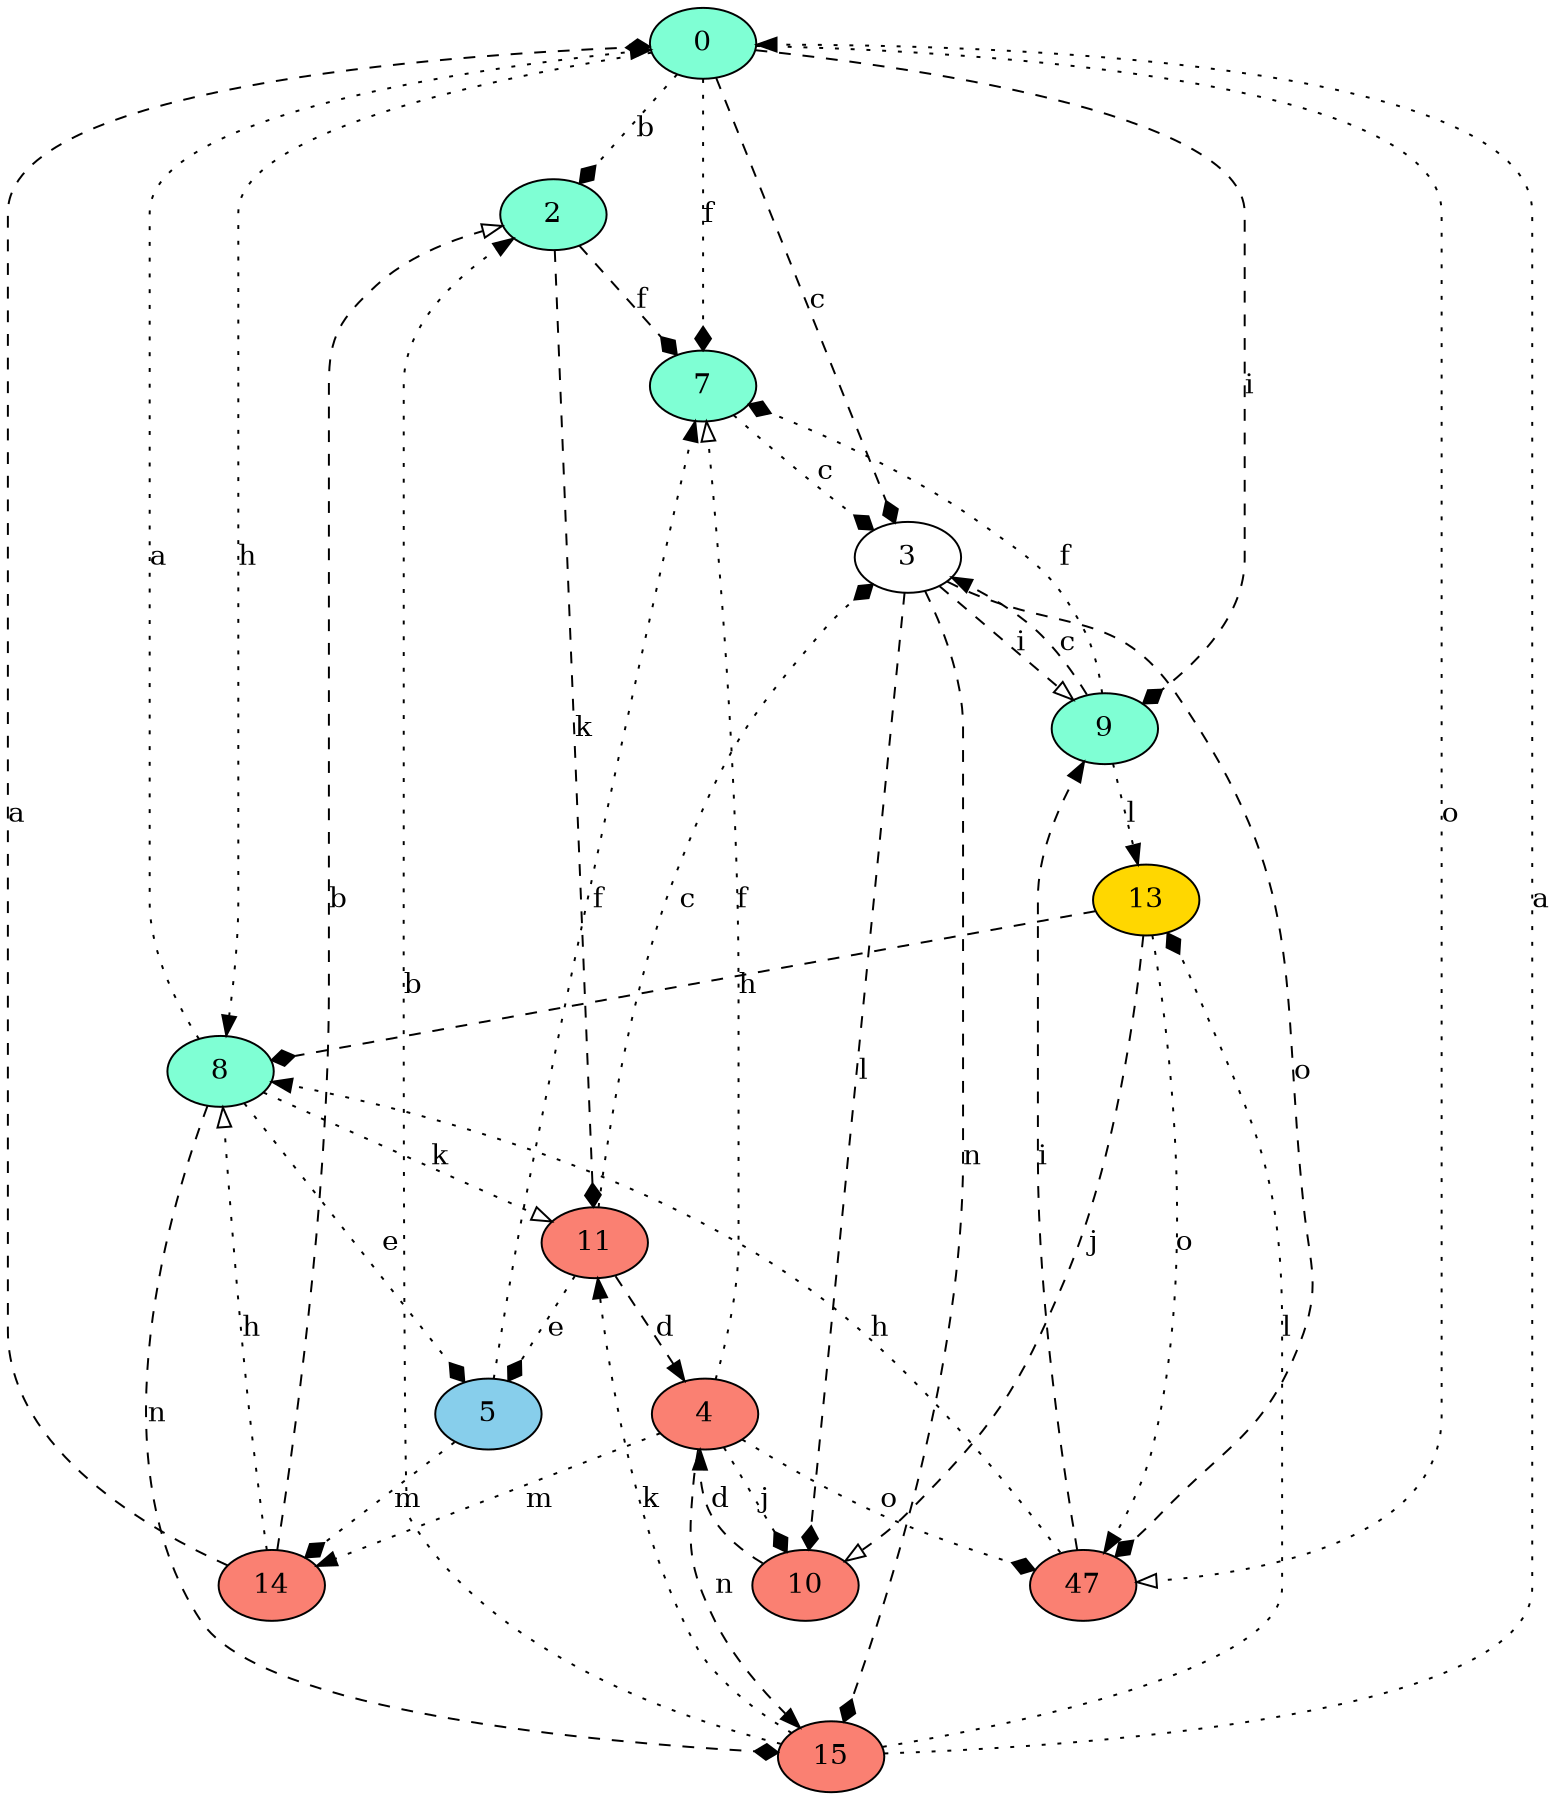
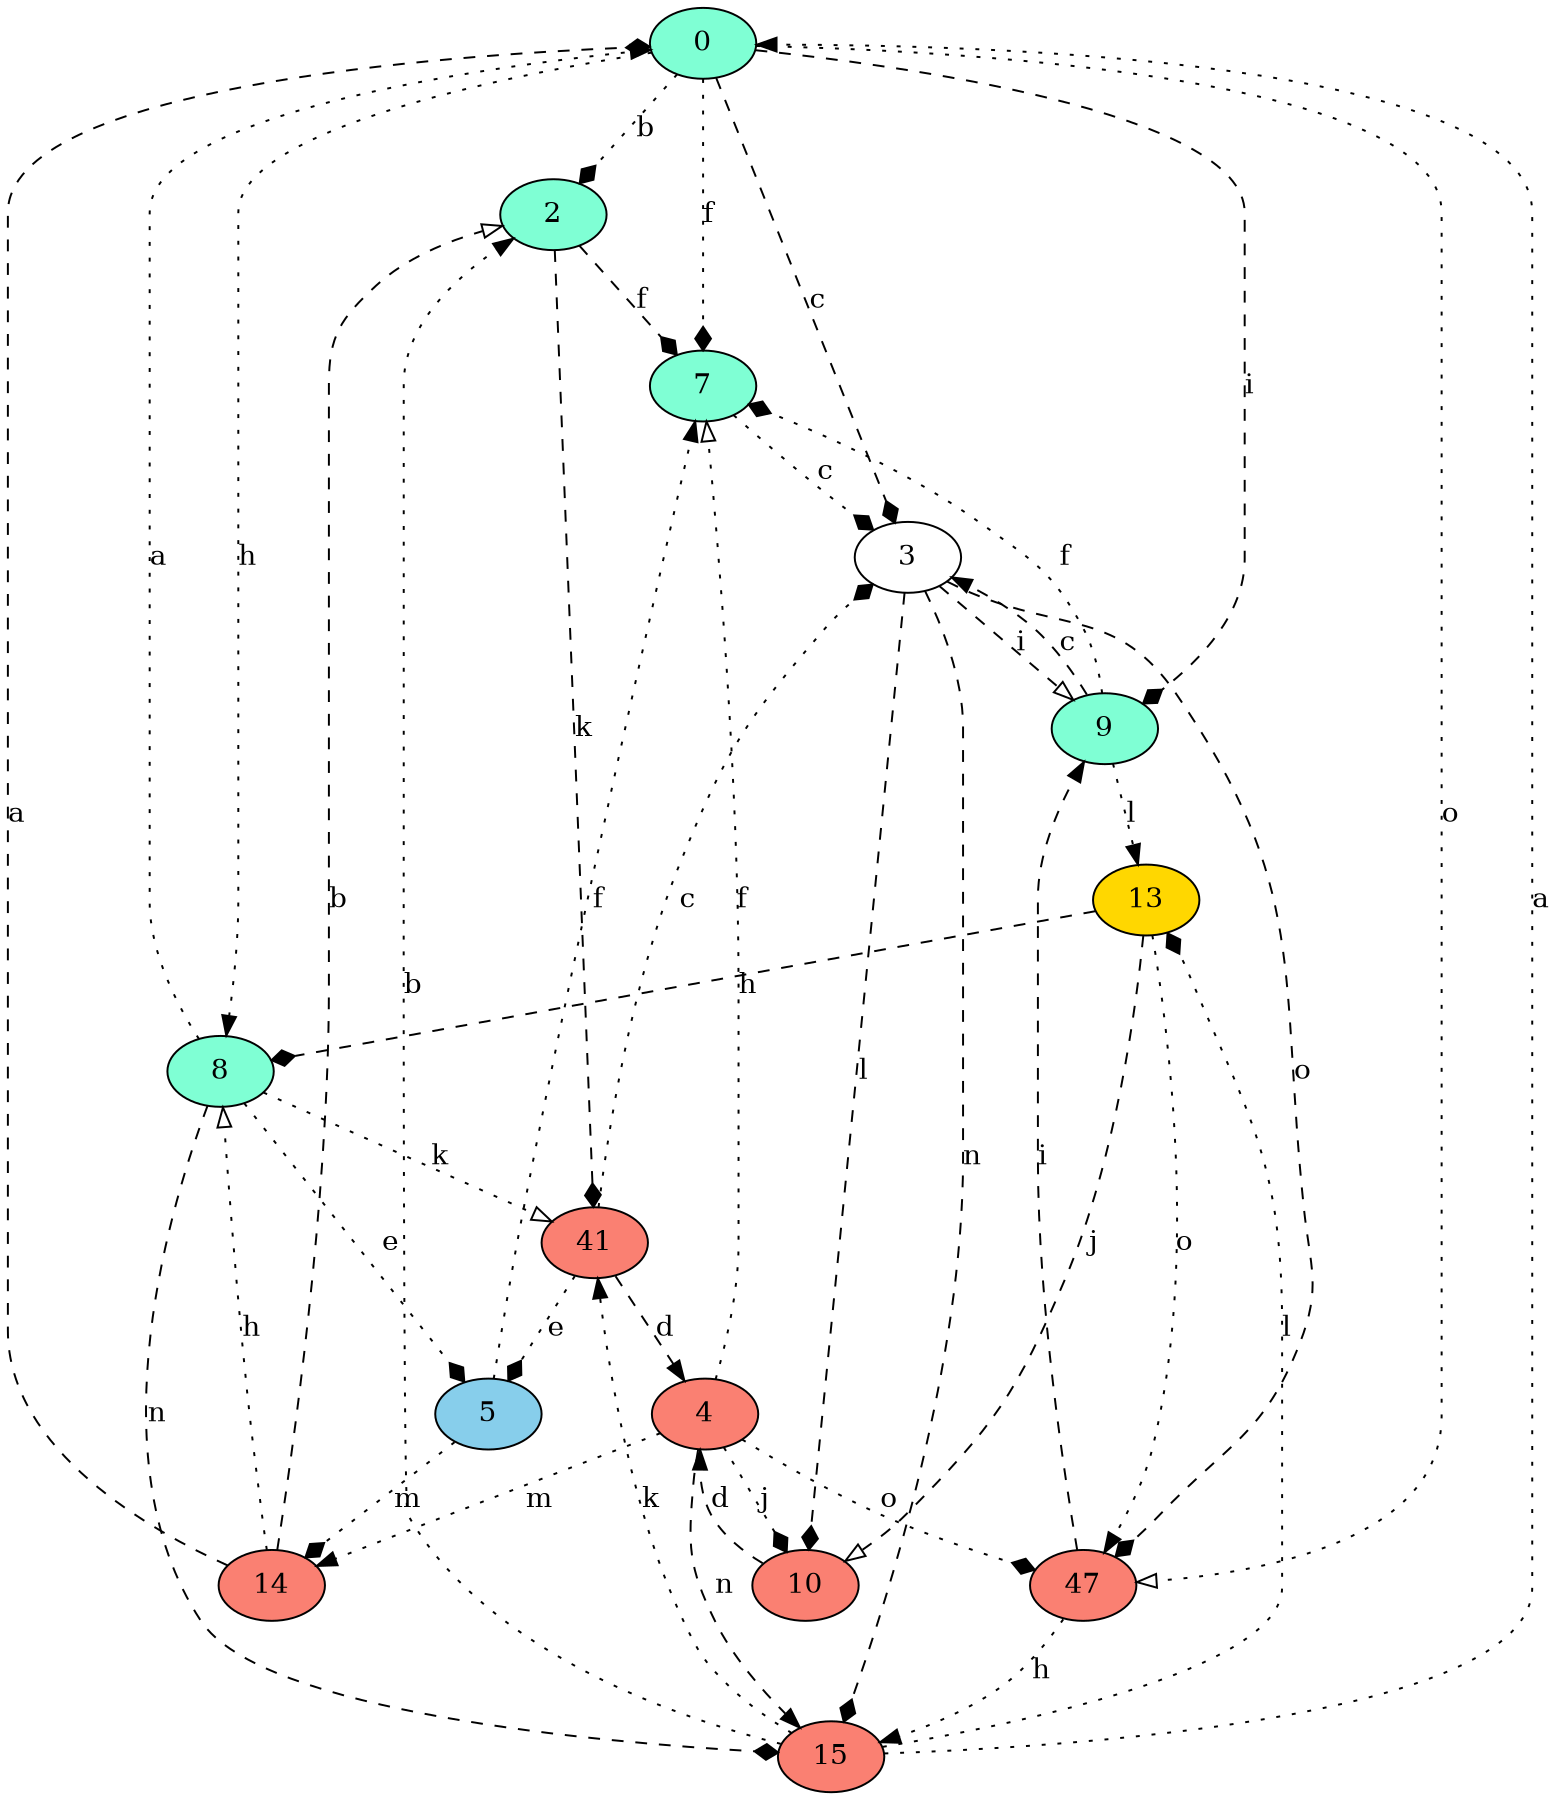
(726, 1237) -> (993, 1693)
(595, 1243) -> (595, 1243)
